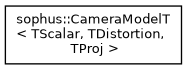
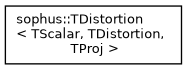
(93, 35) -> (93, 35)
